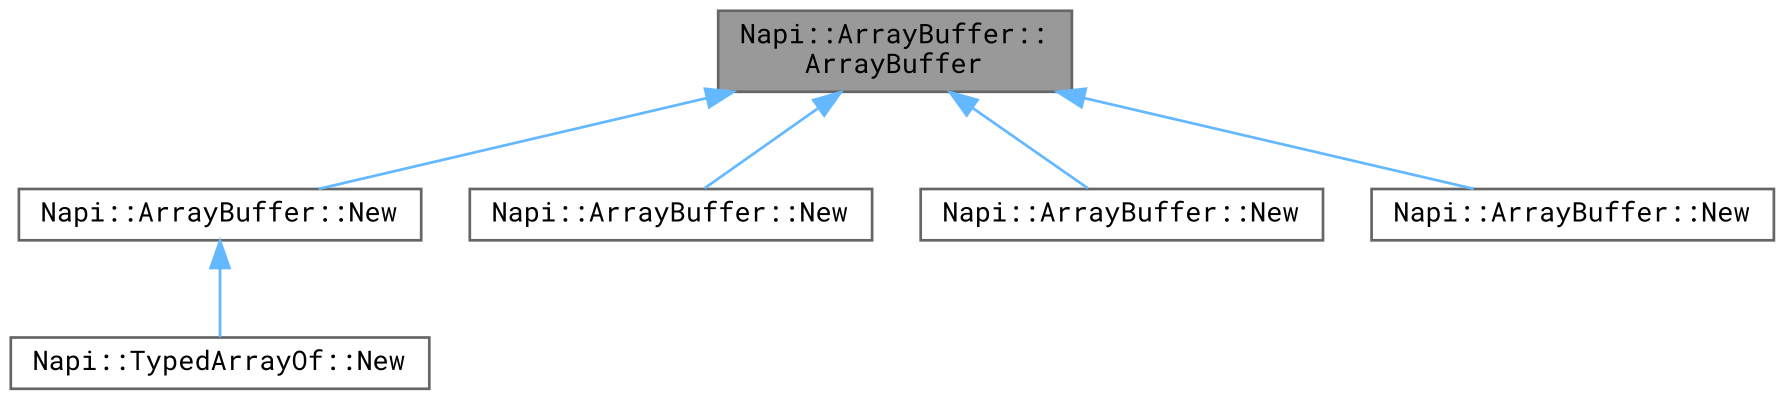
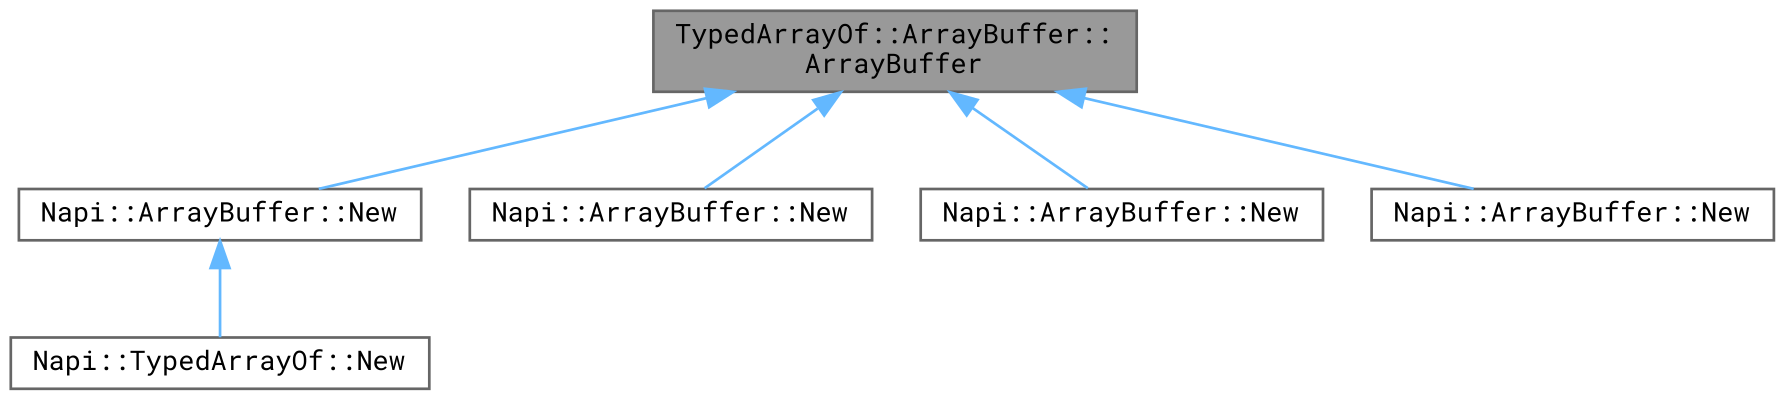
(895, 51) -> (895, 51)
